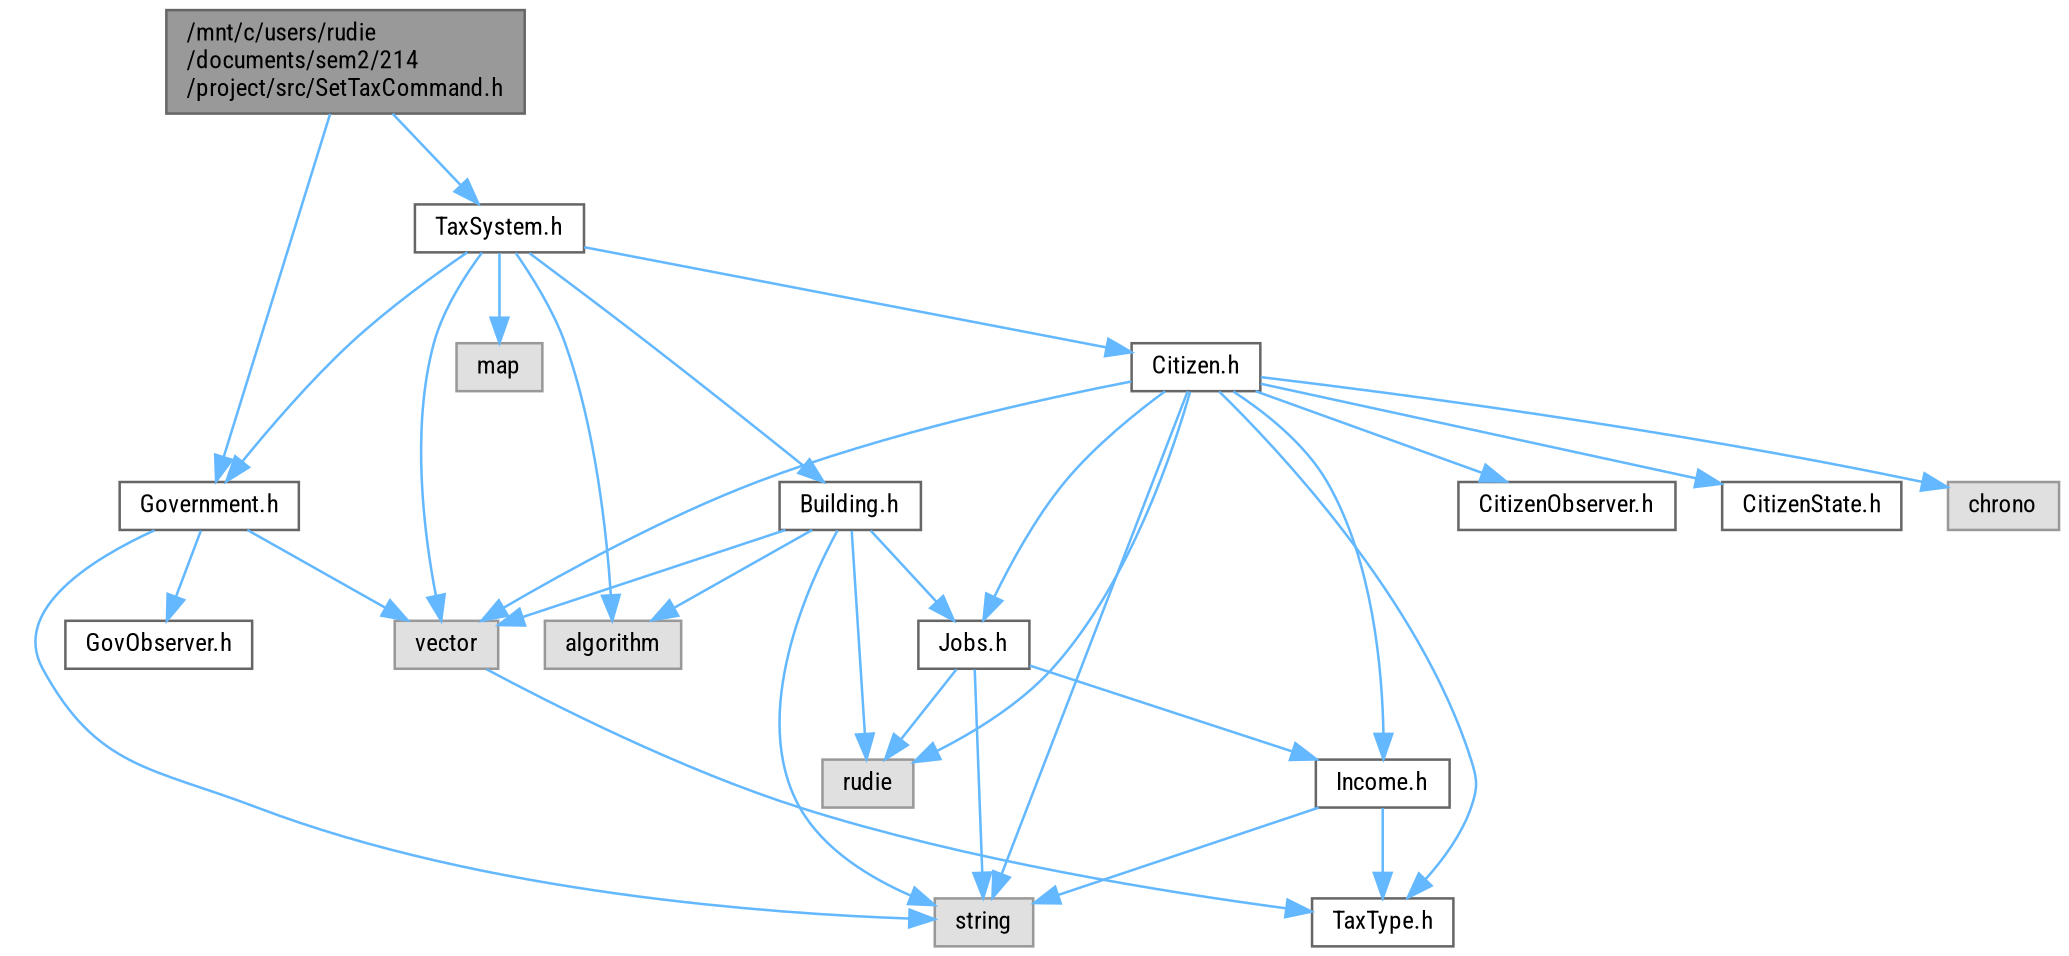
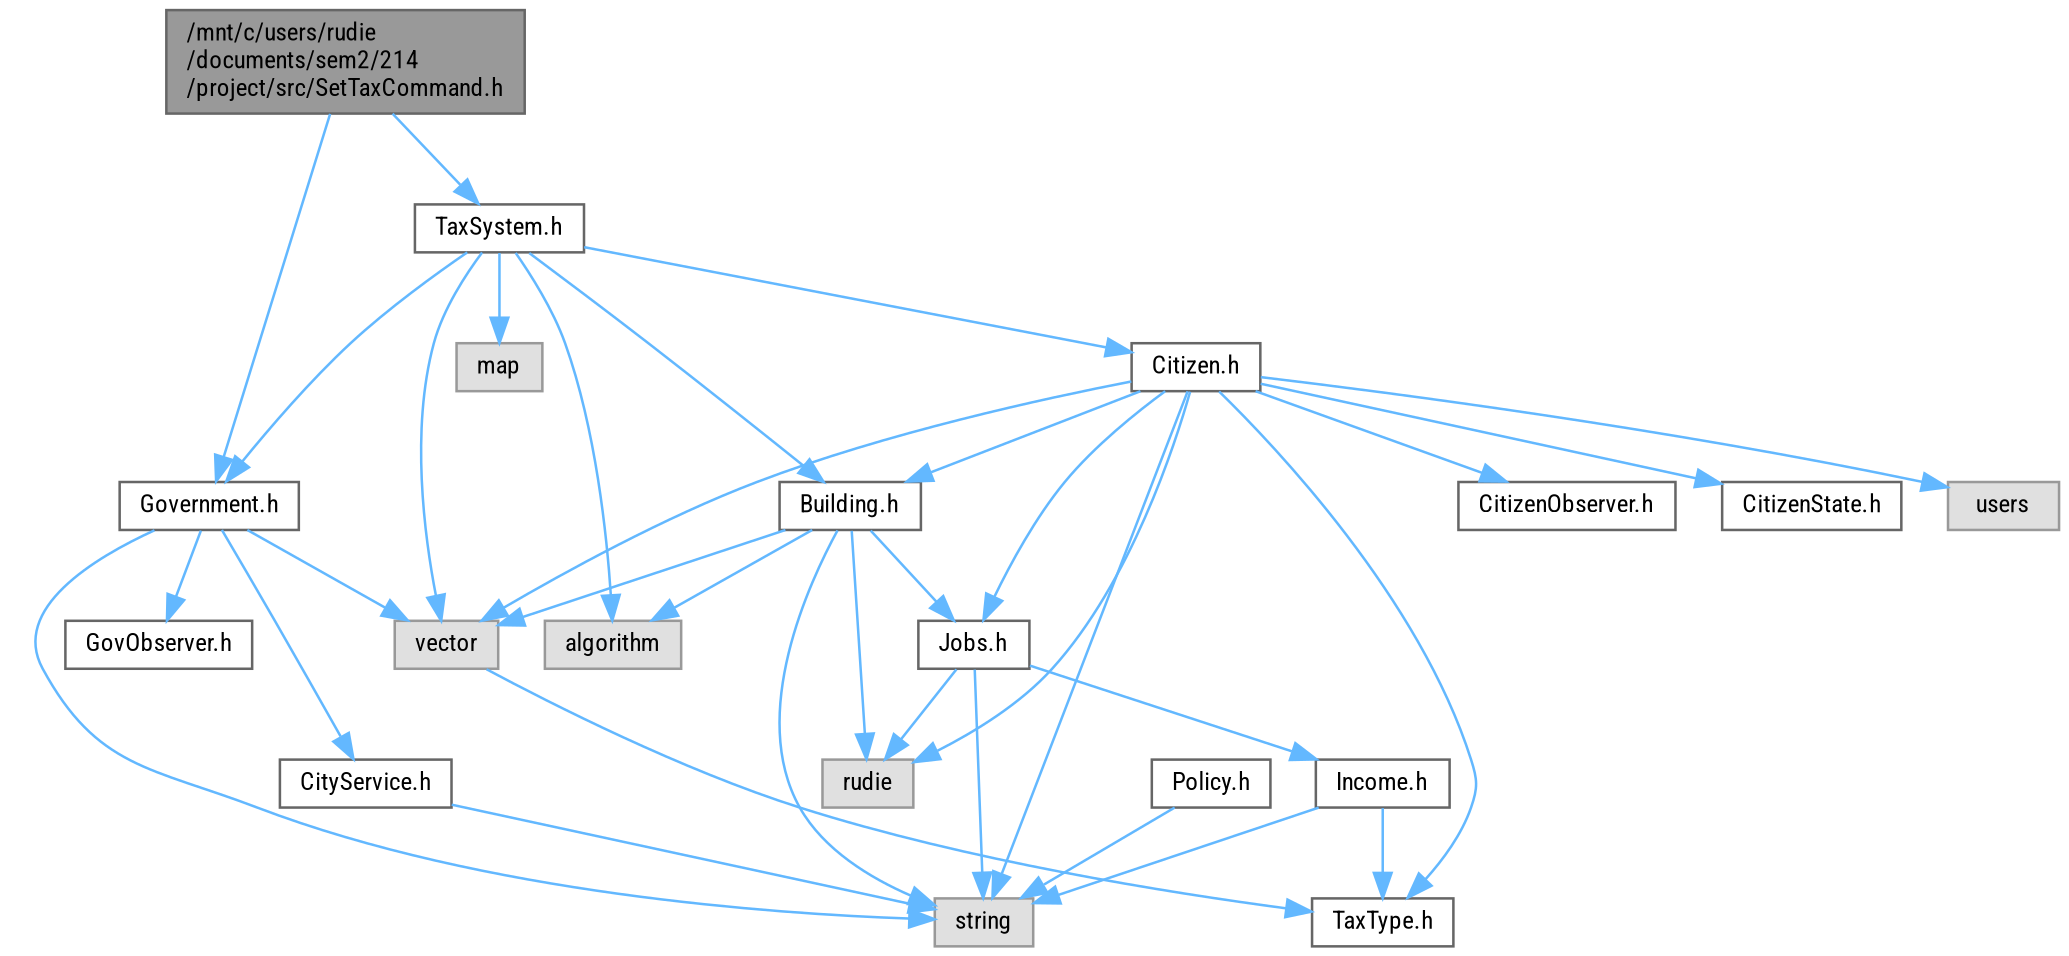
(1330, 487) -> (1036, 432)
(2004, 506) -> (2004, 506)
none -> (366, 784)
none -> (1211, 784)
